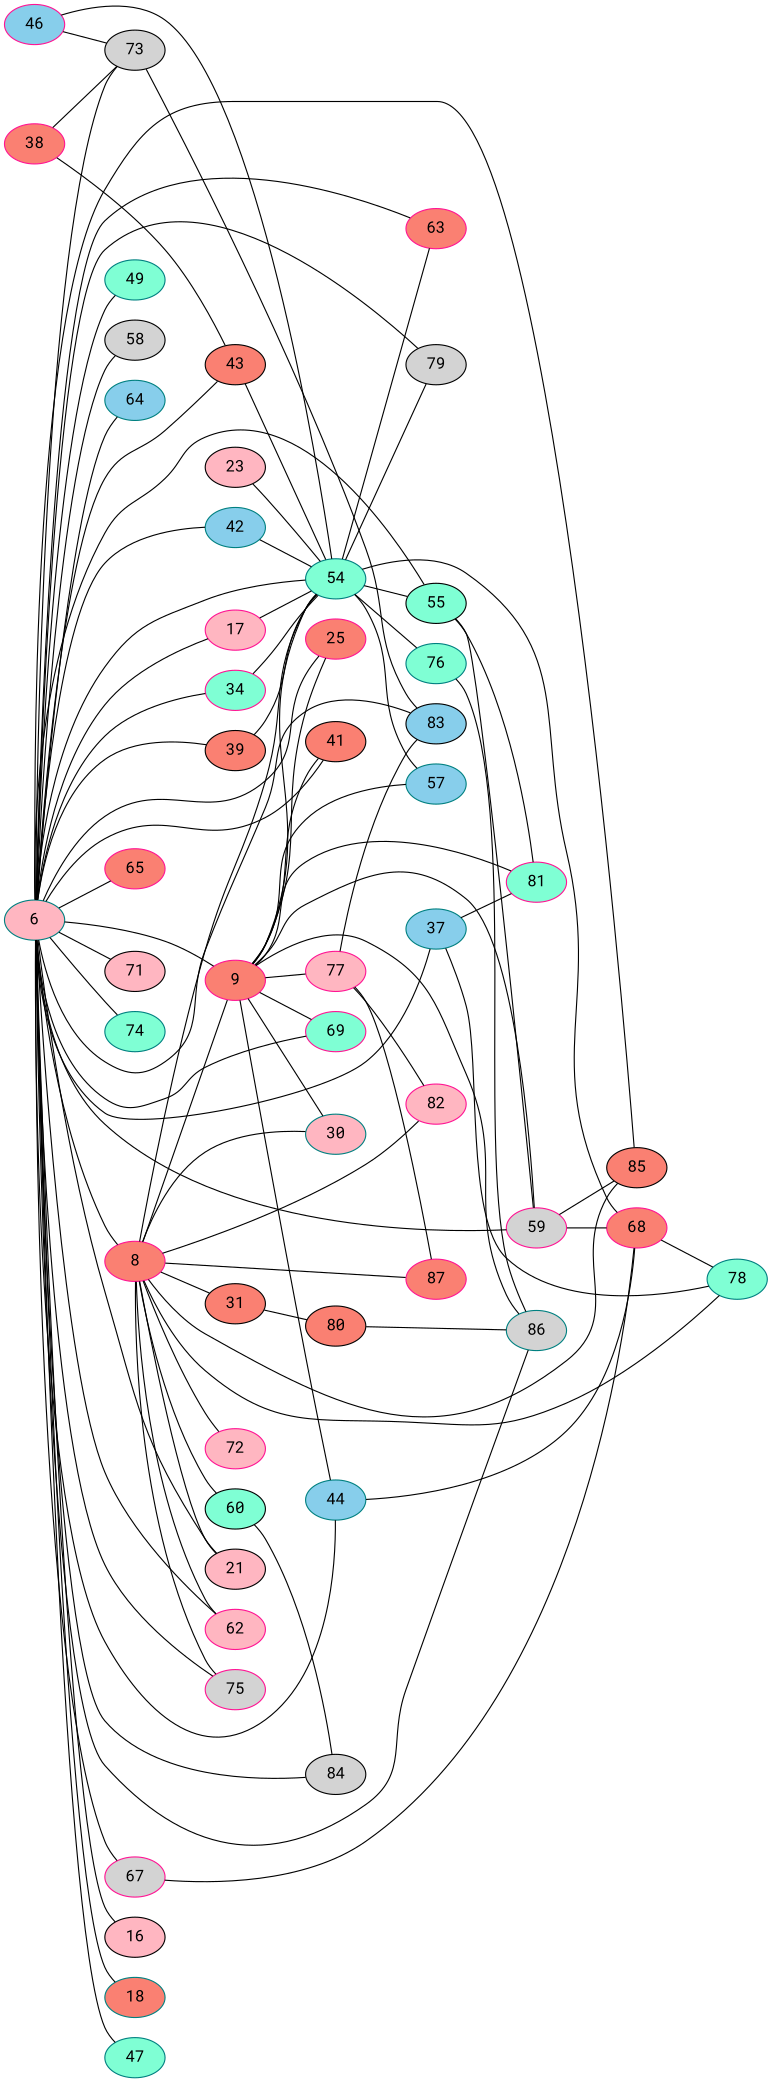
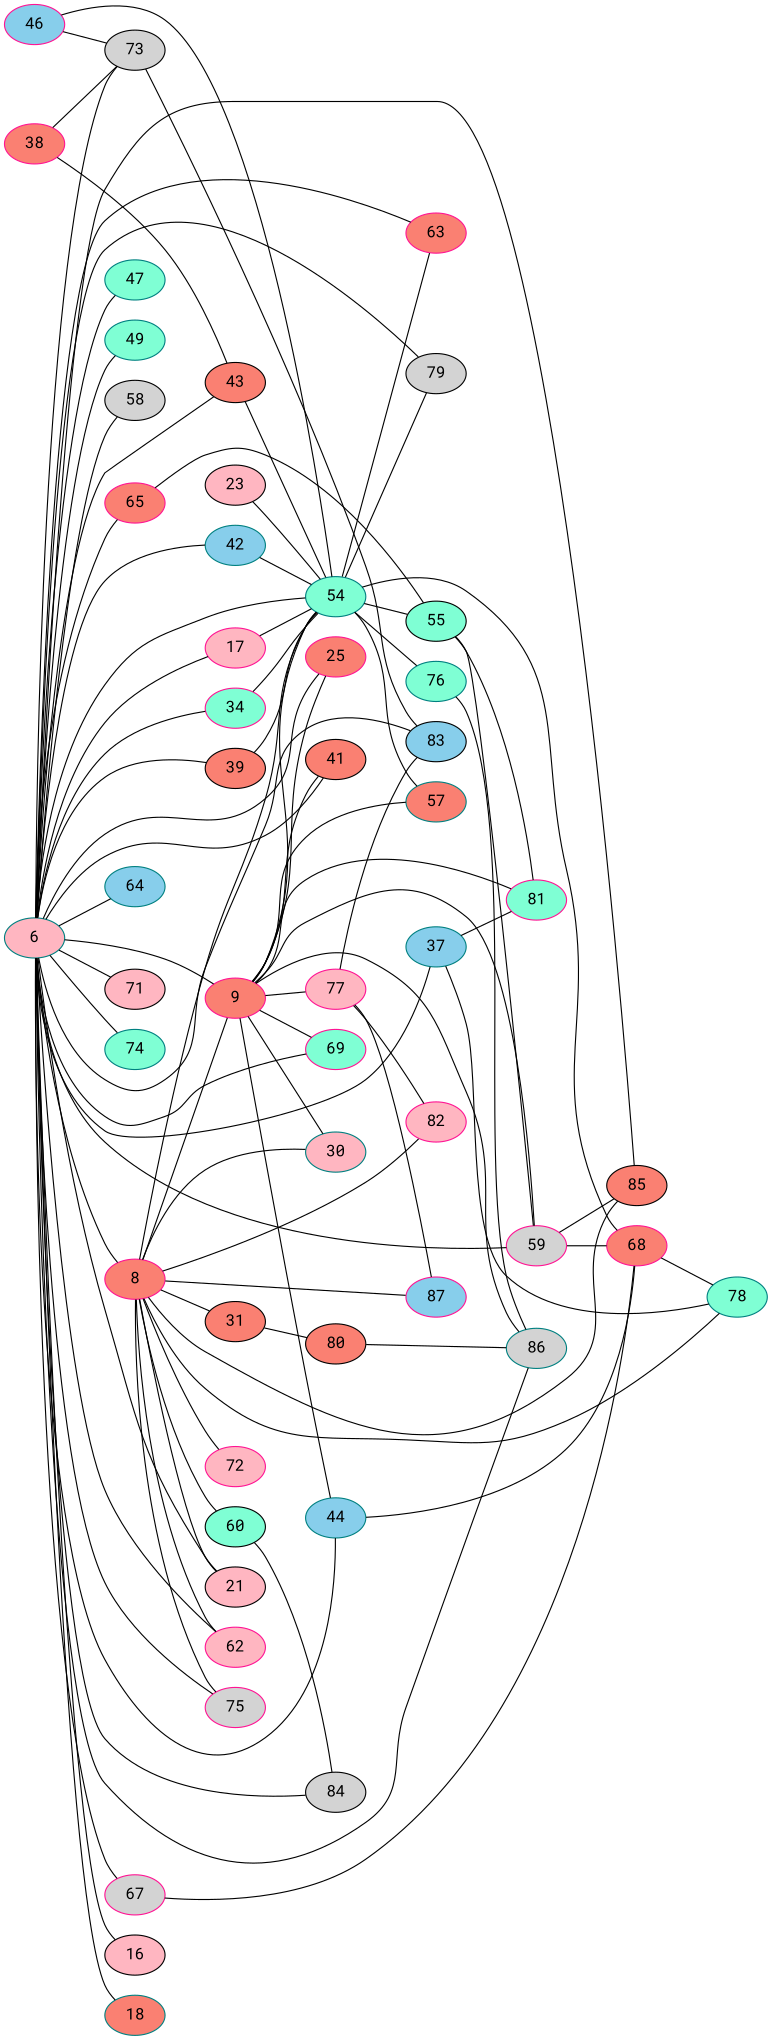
(119, 514) -> (308, 479)
(436, 784) -> (436, 802)
(436, 1279) -> (436, 1297)
